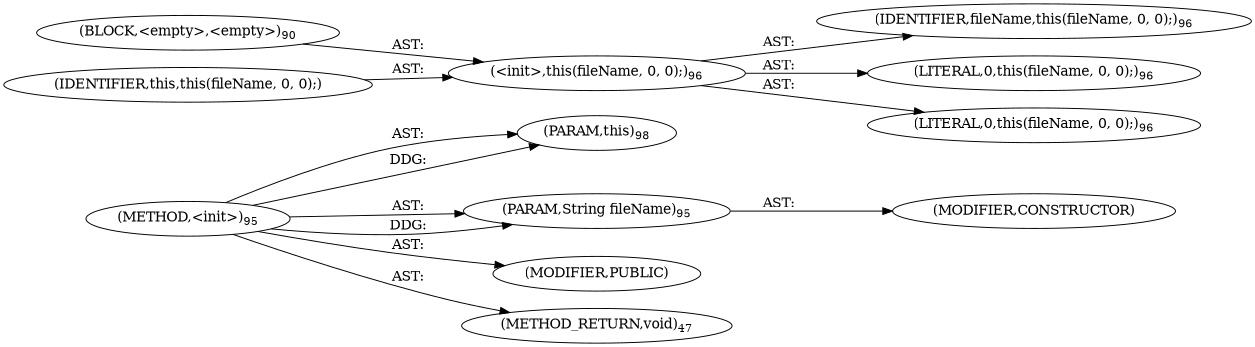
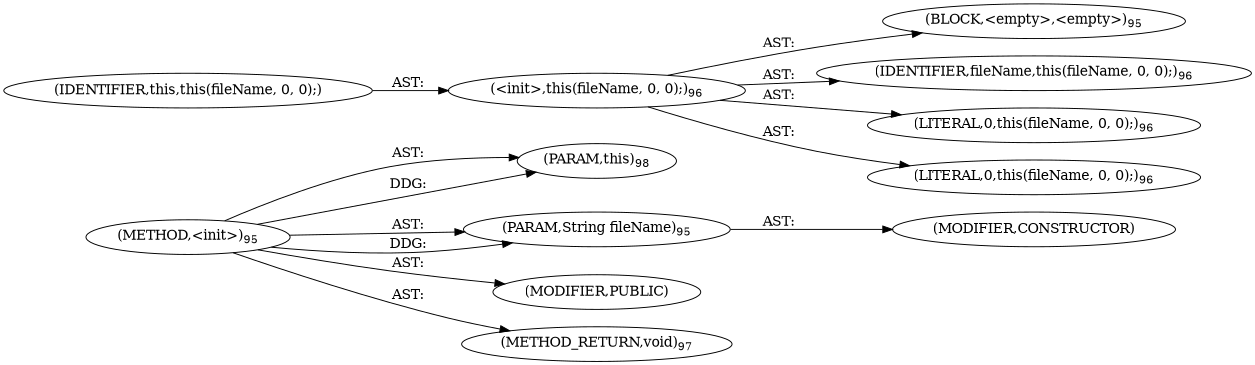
(289, 31) -> (1135, 20)
(388, 53) -> (790, 52)
(686, 324) -> (686, 343)
